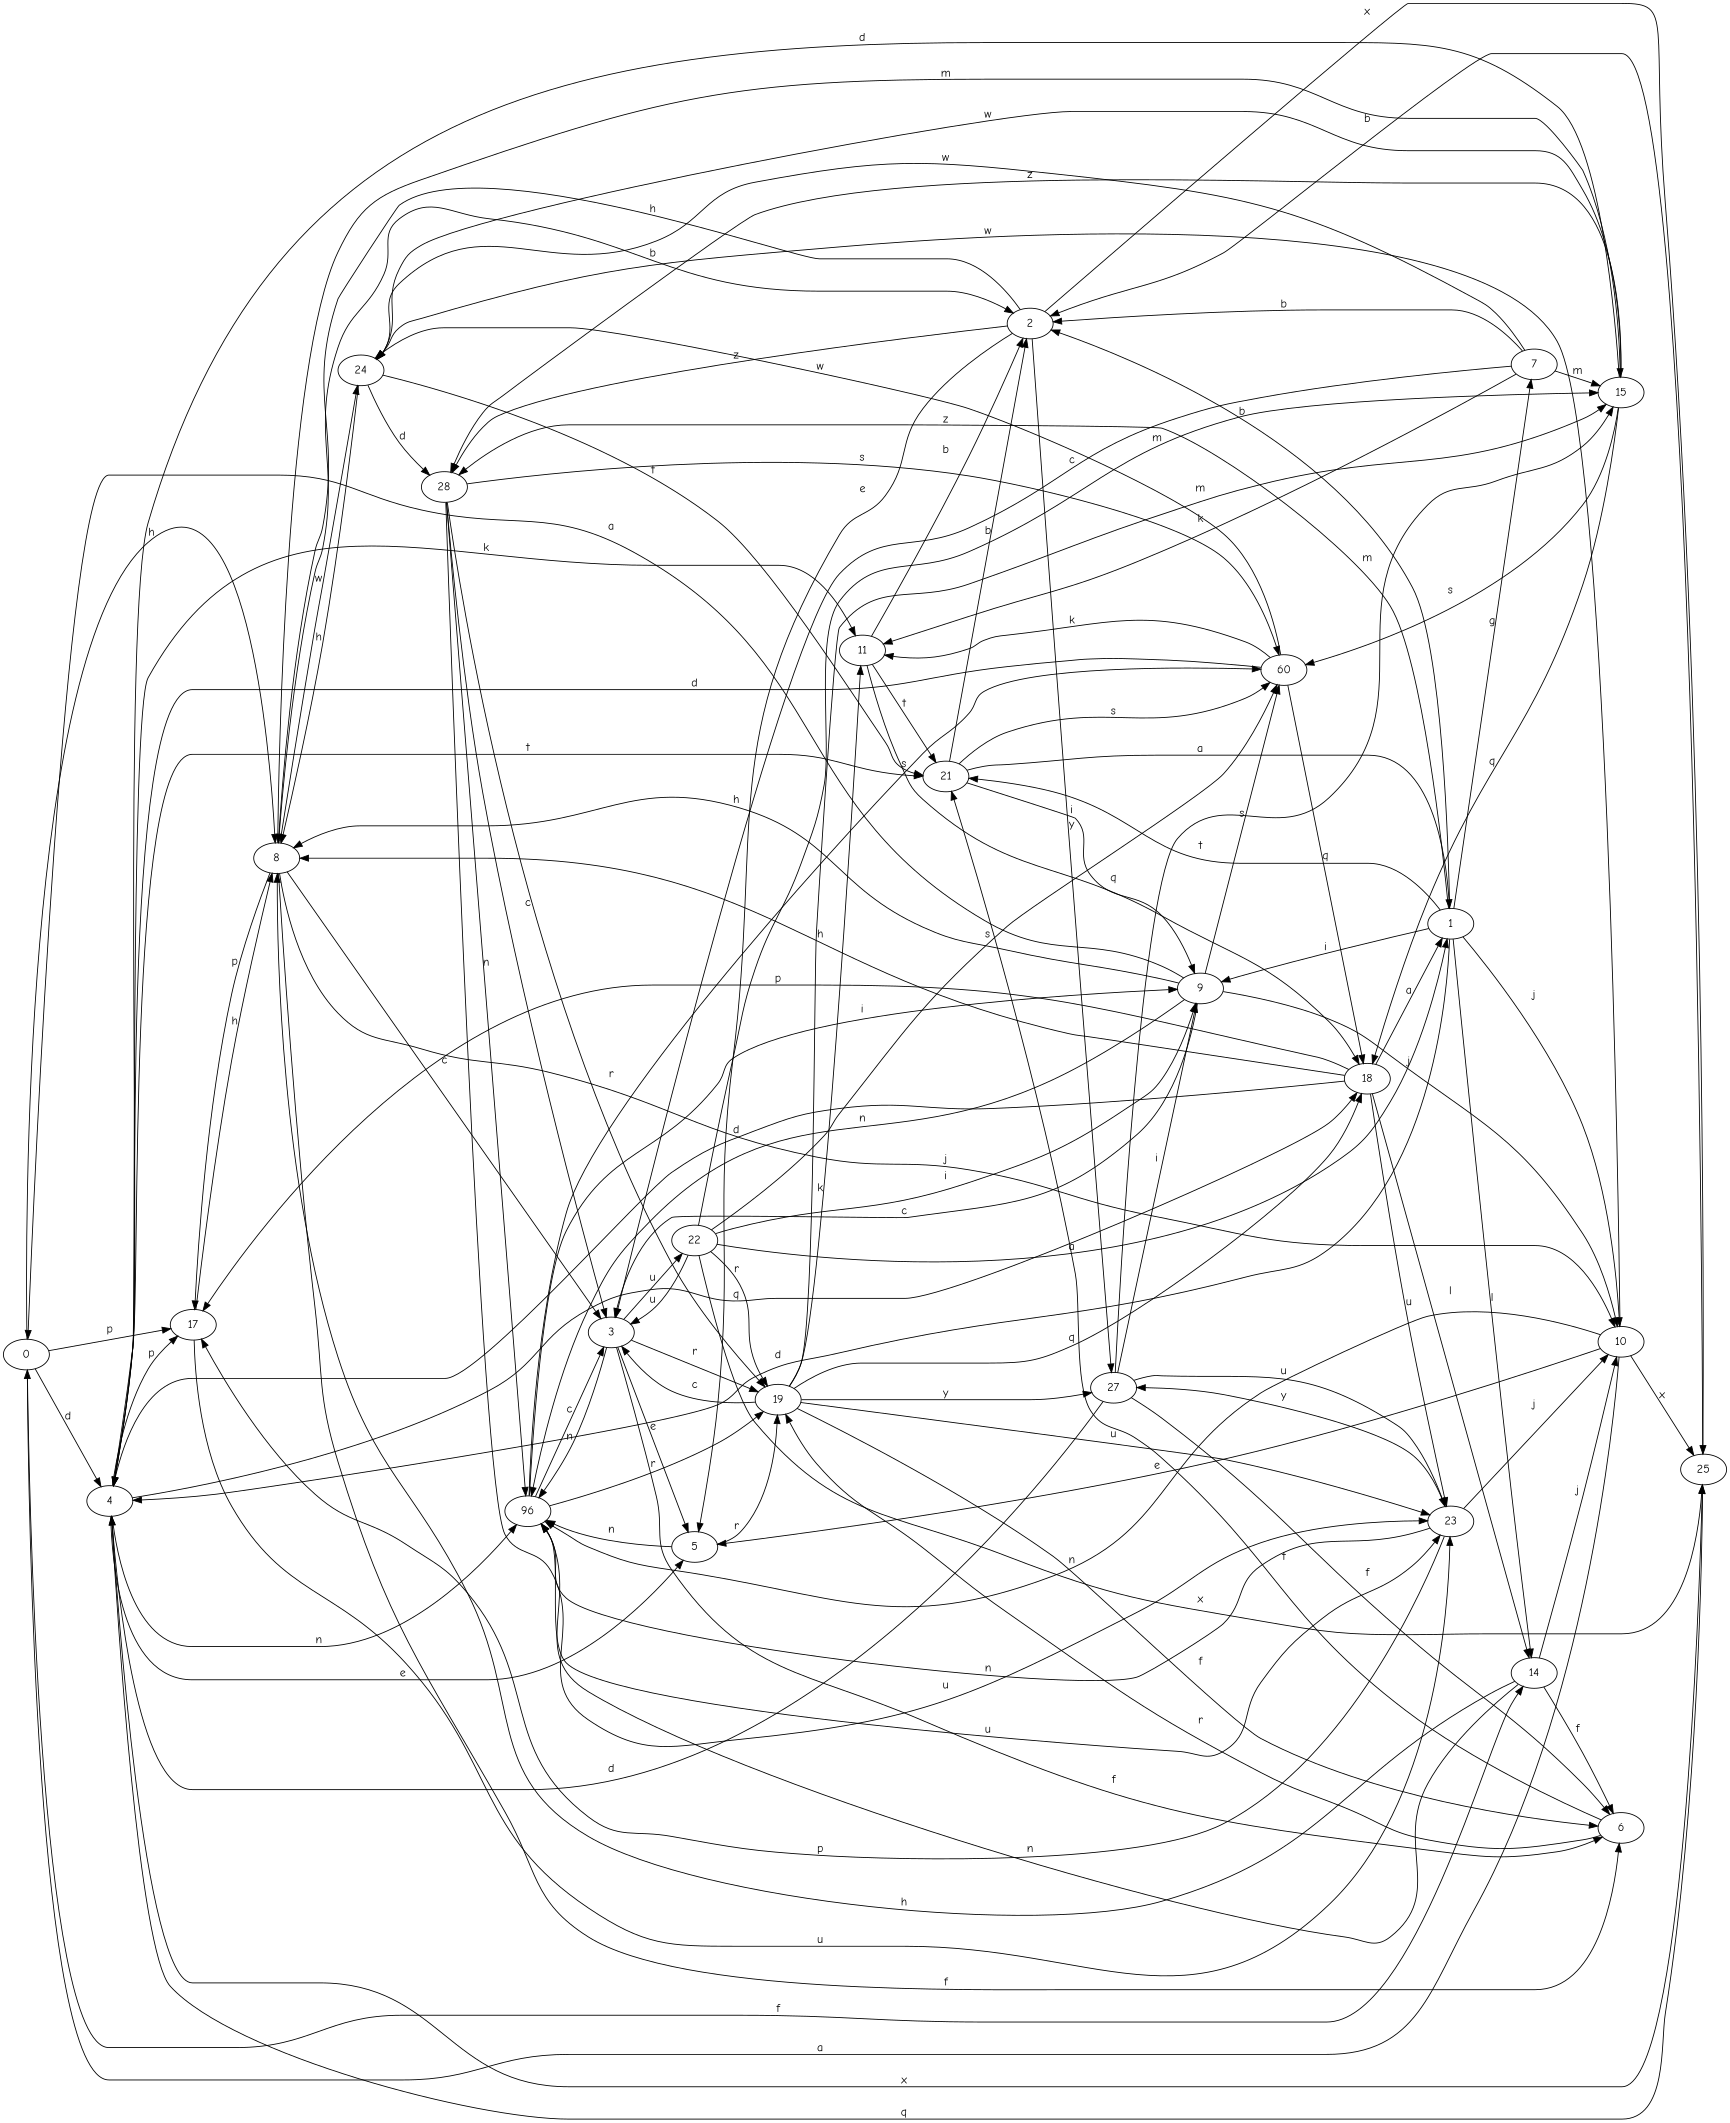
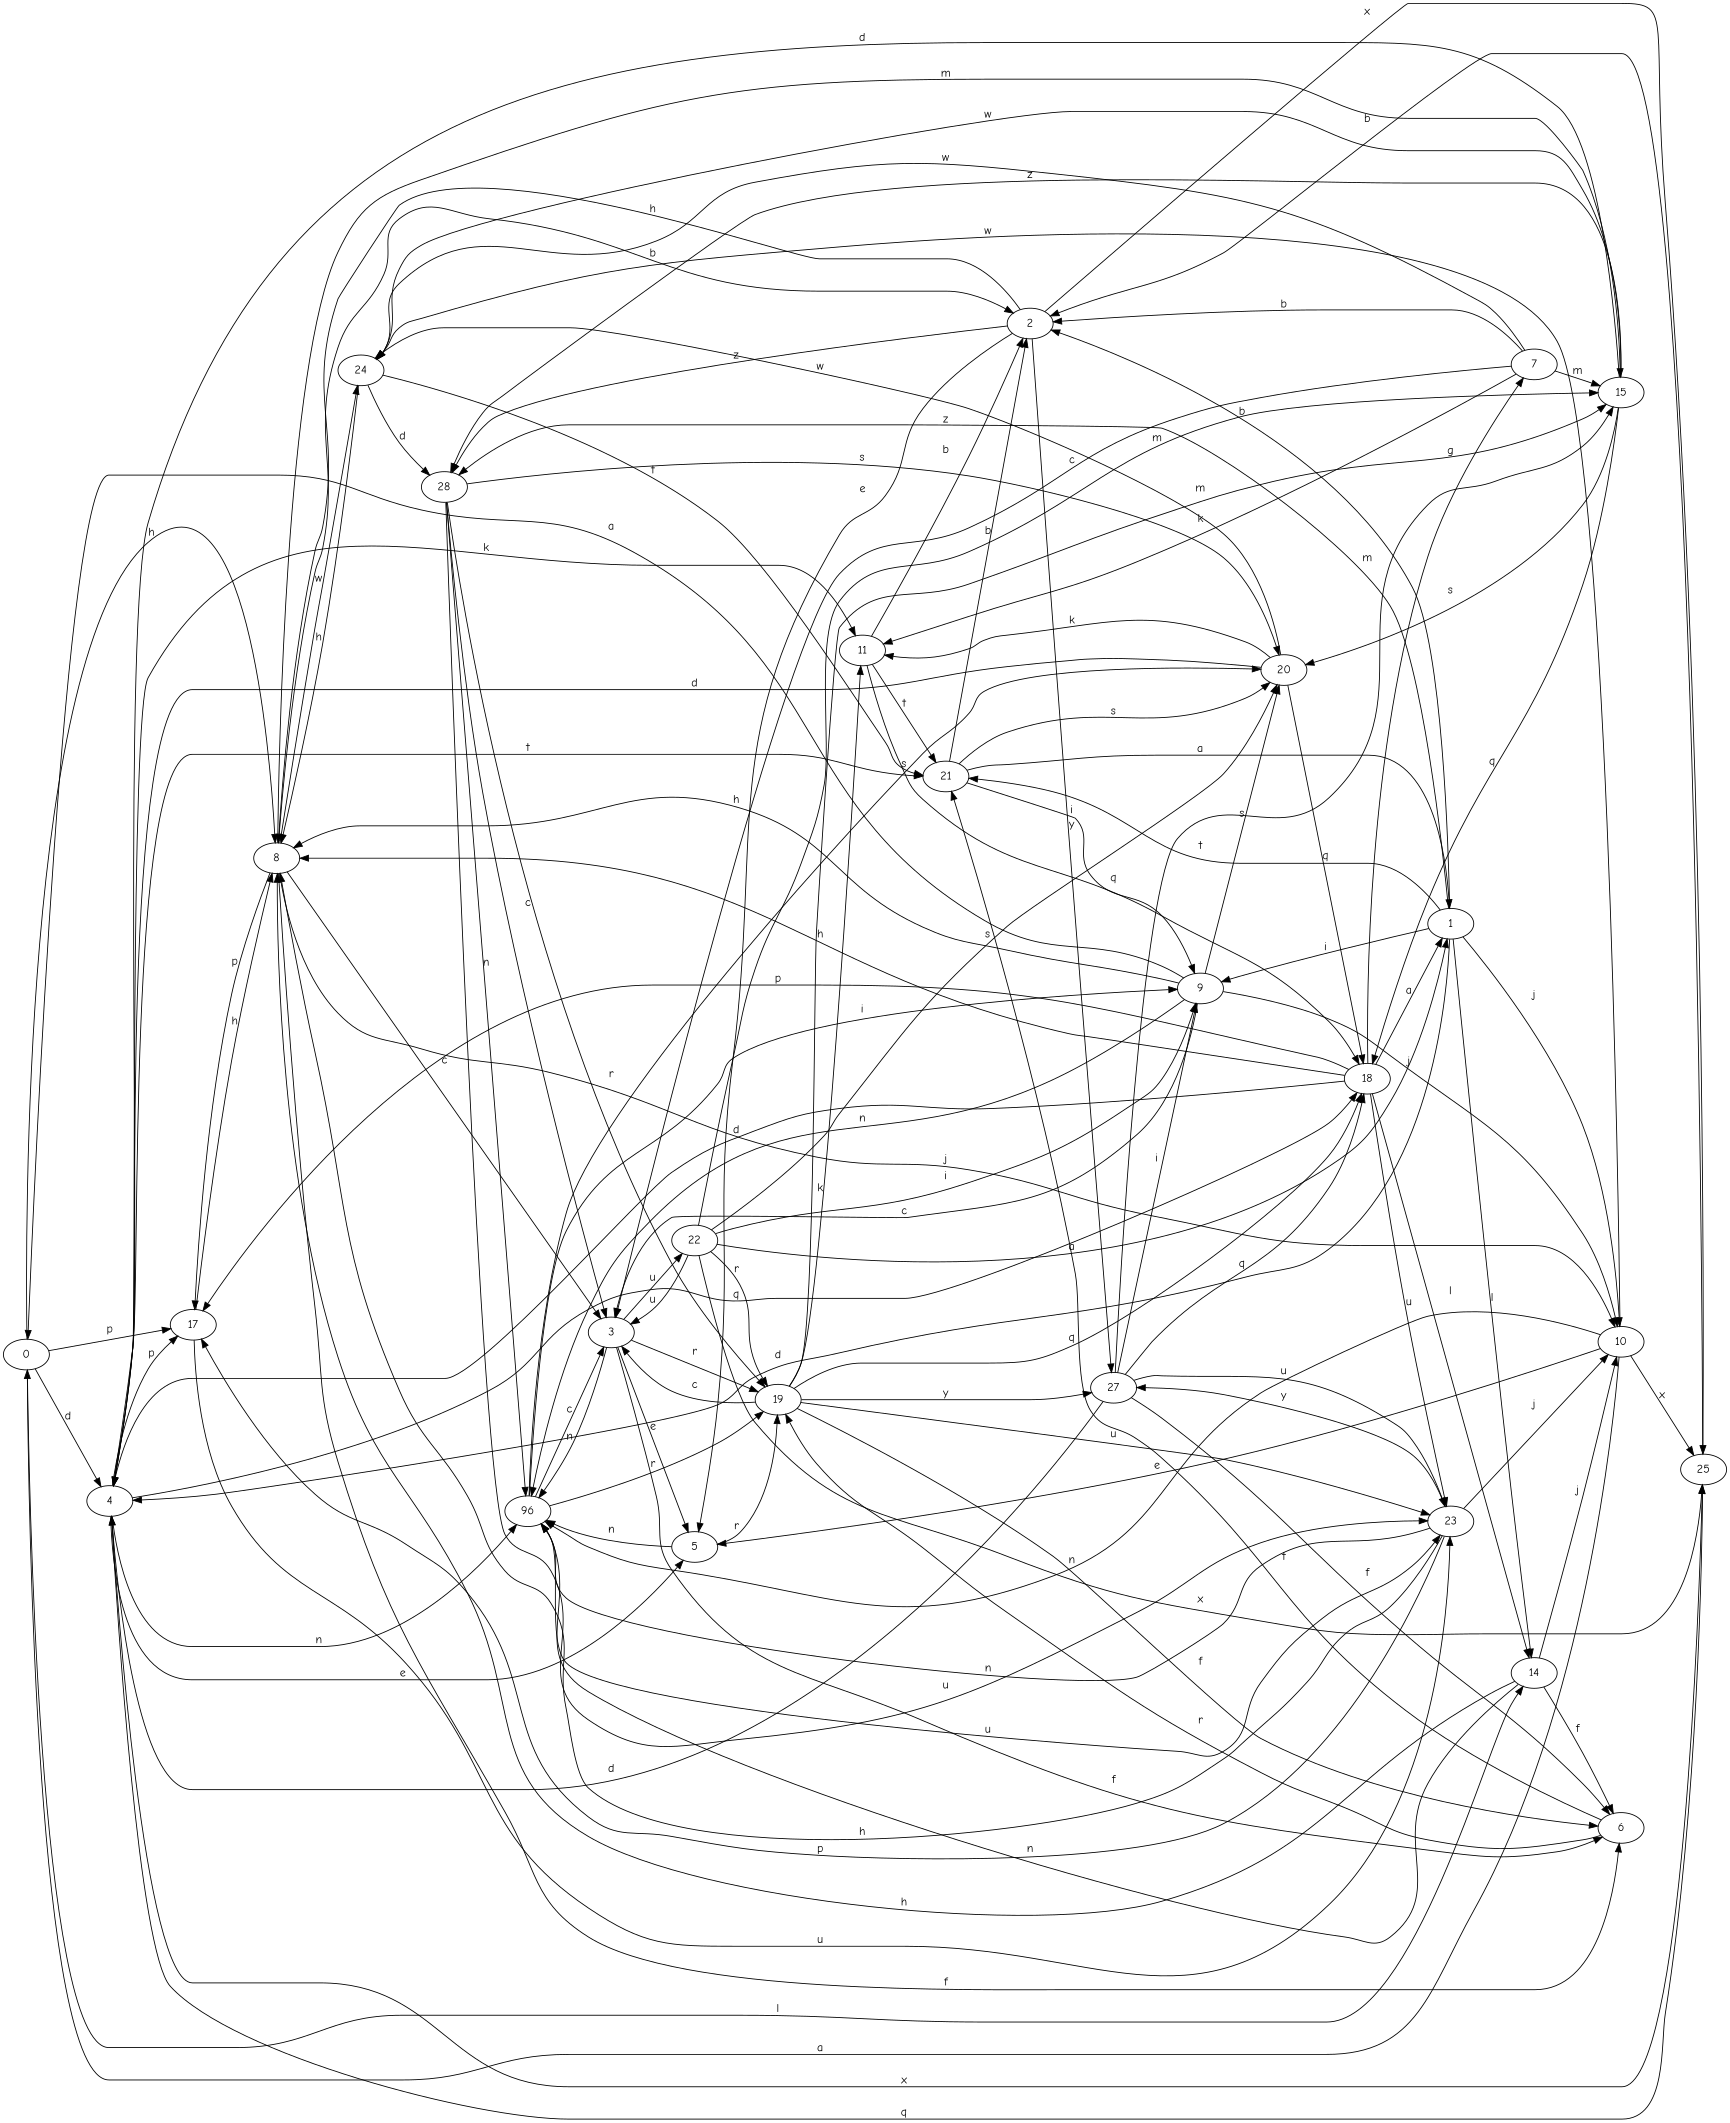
(1492, 648) -> (1392, 711)
(1284, 670) -> (1284, 670)
none -> (1265, 1255)
none -> (628, 1811)
(778, 2009) -> (778, 2009)
